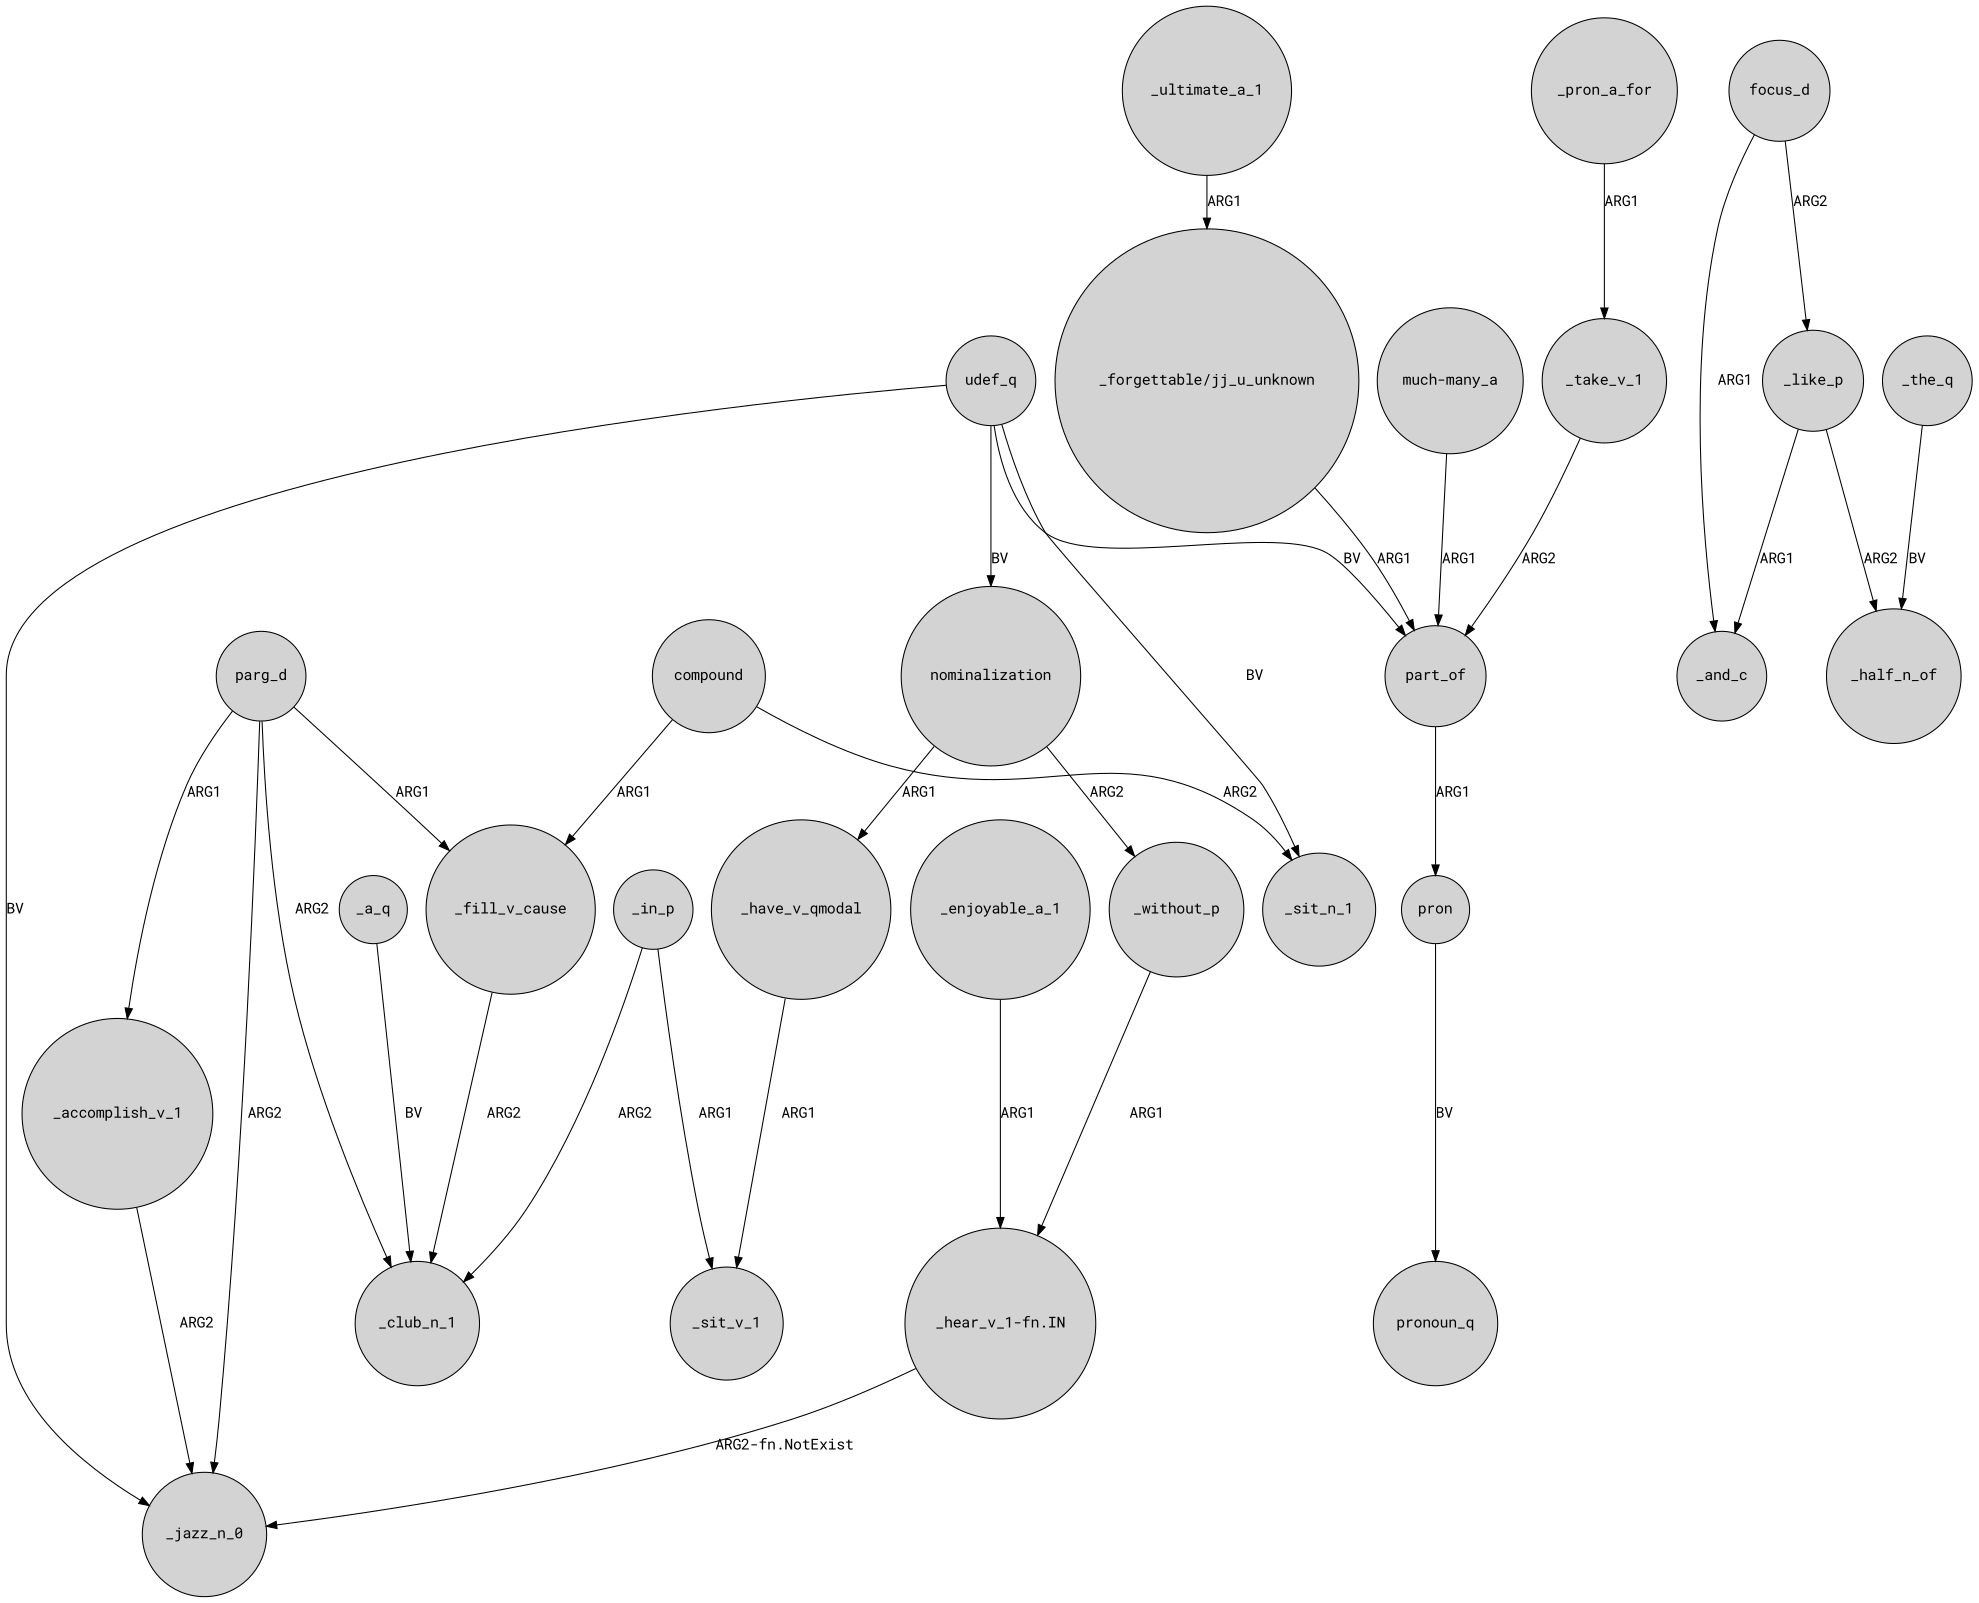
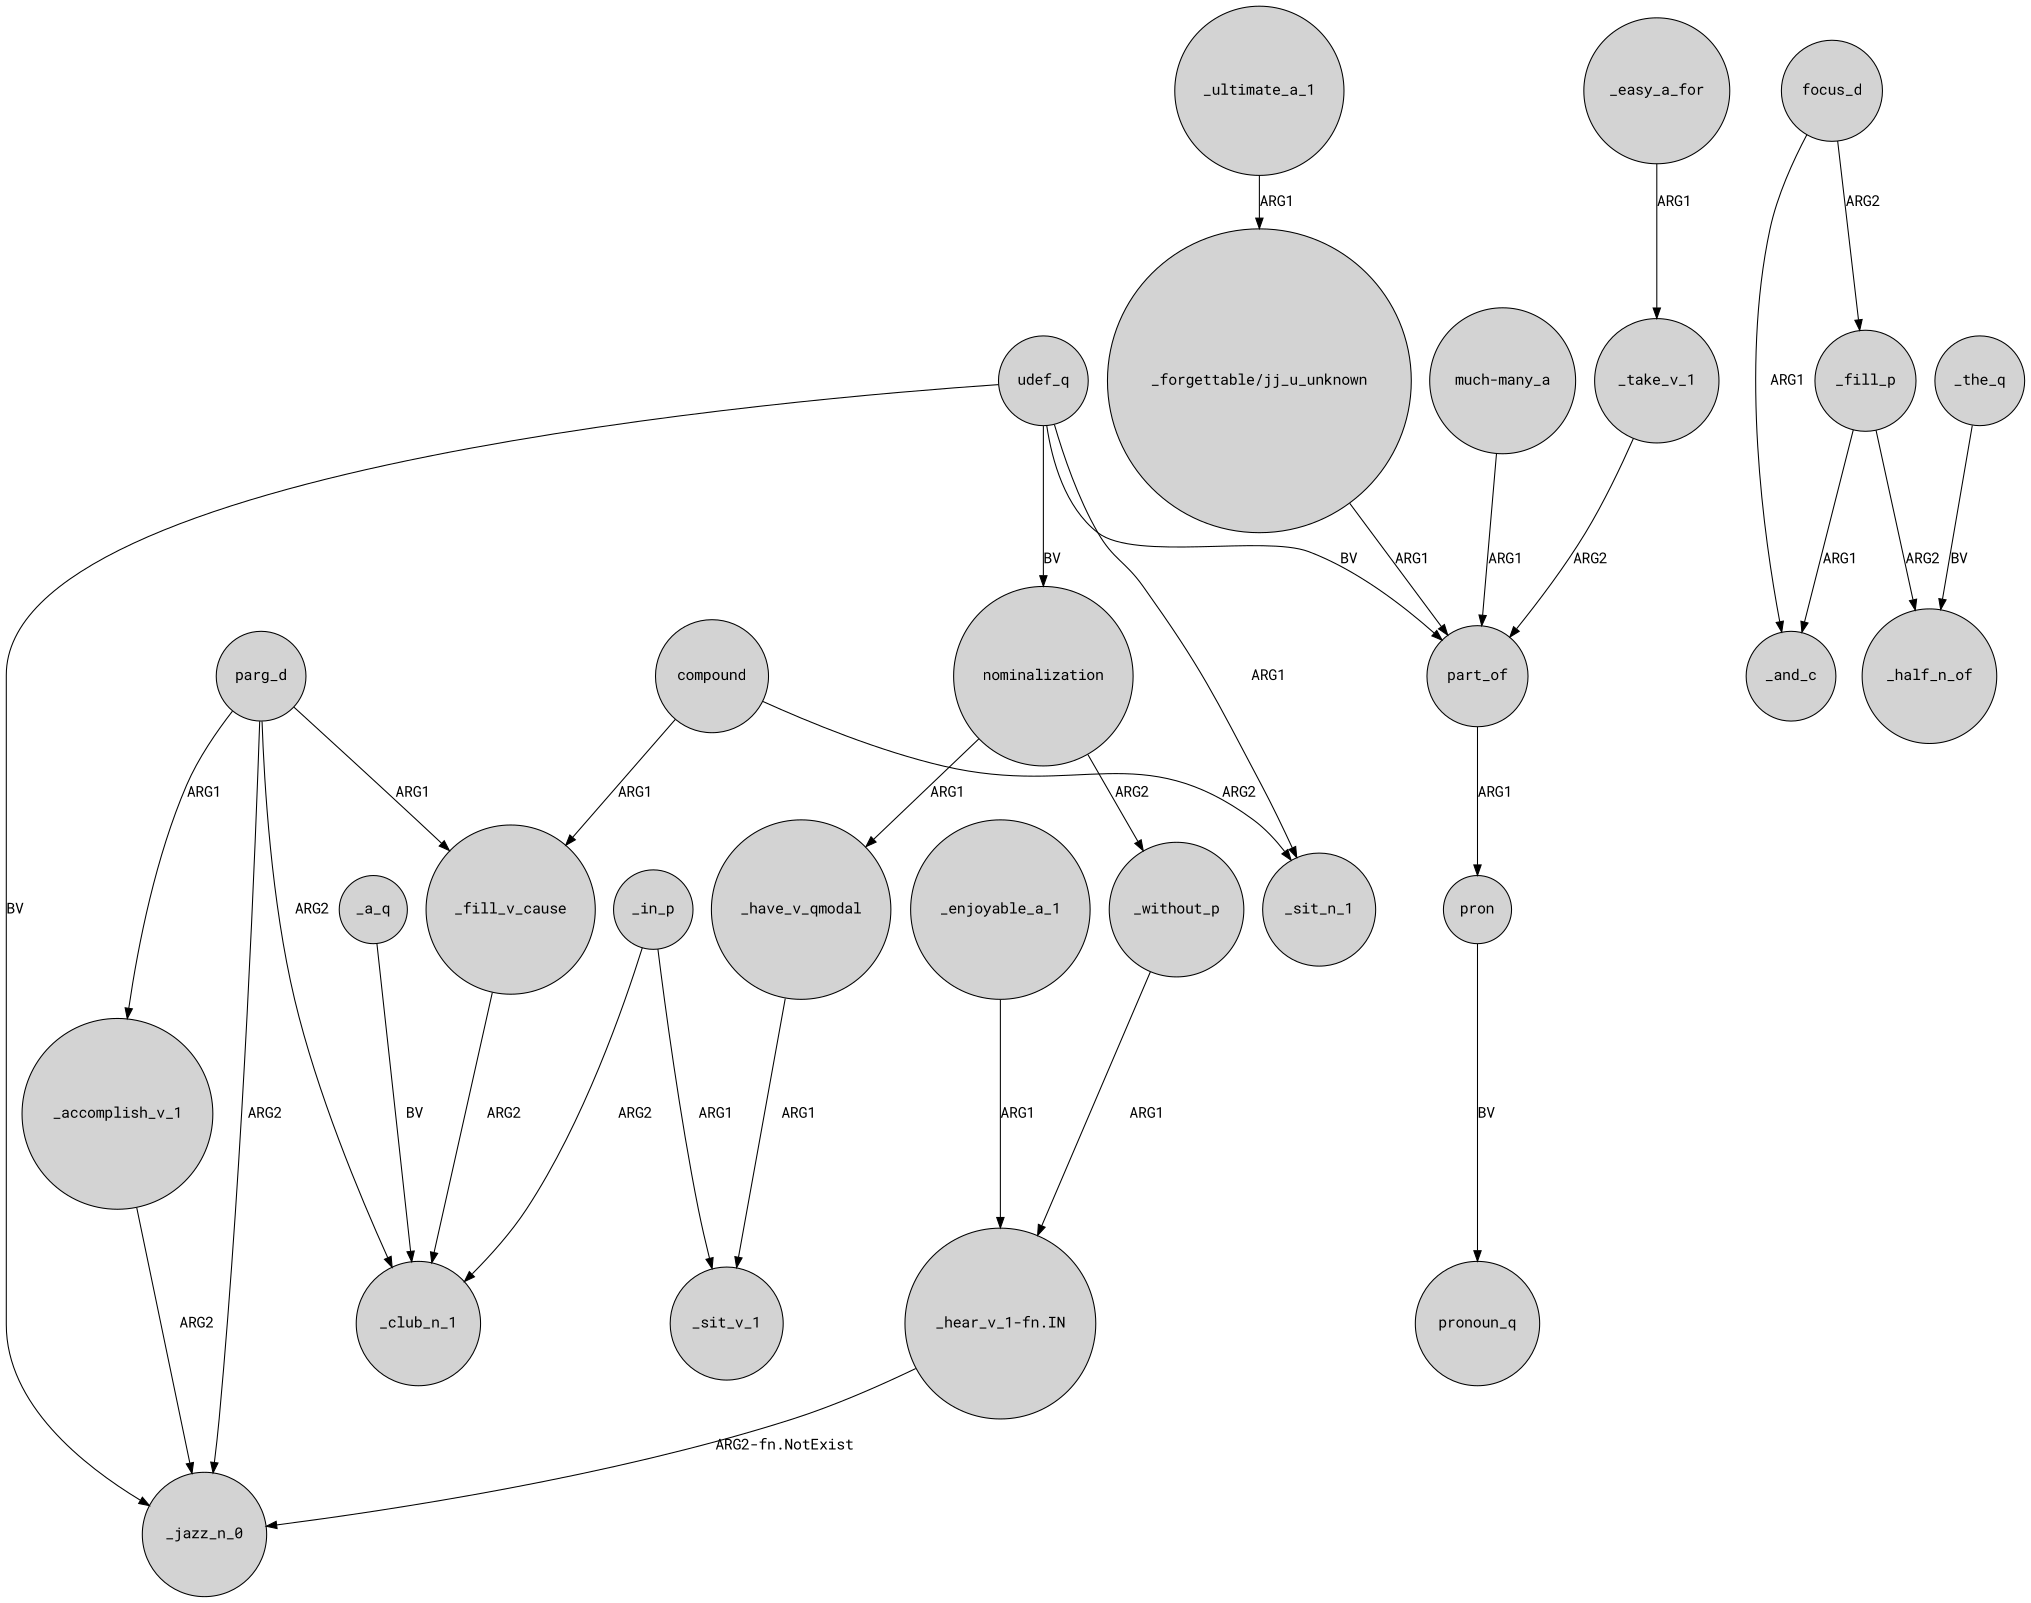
(1604, 91) -> (1657, 91)
(1813, 381) -> (1865, 381)
(1255, 676) -> (1269, 676)
